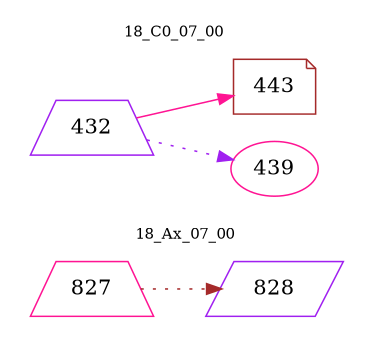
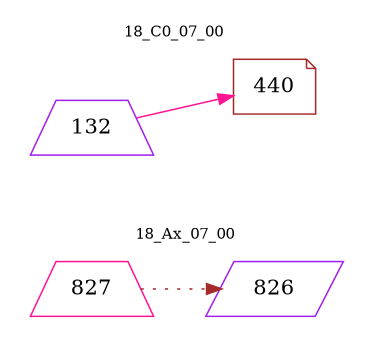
(275, 87) -> (275, 87)
(92, 128) -> (92, 128)
(275, 169) -> none
(275, 289) -> (275, 289)
